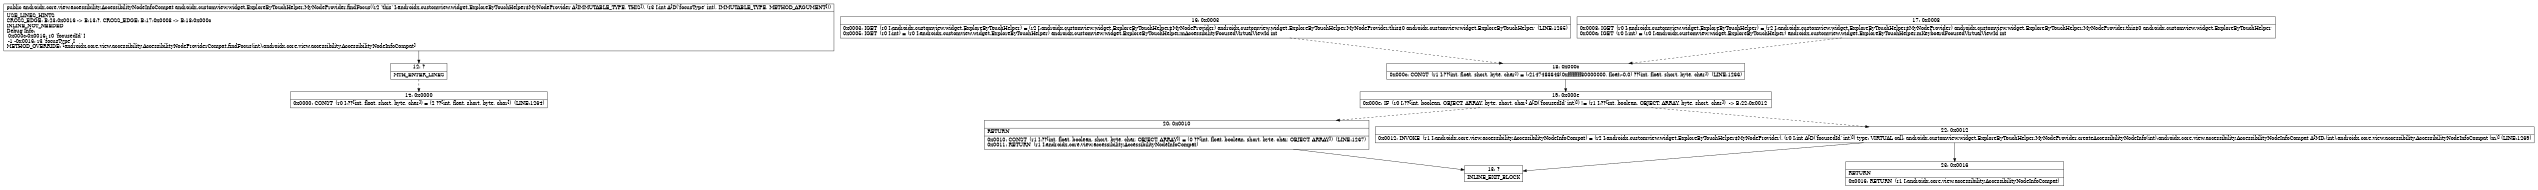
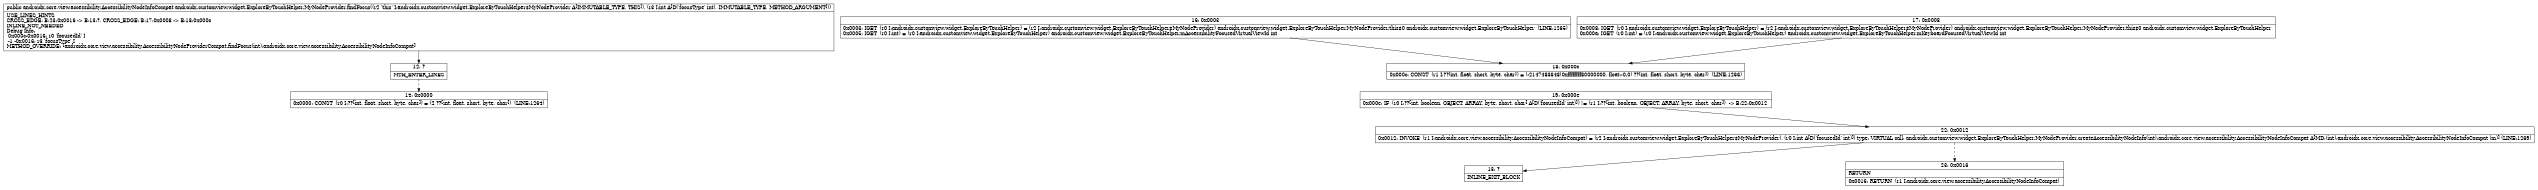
(1395, 50) -> (1395, 50)
(1737, 50) -> (1737, 50)
(1566, 84) -> none
(1758, 117) -> (1758, 117)
(1177, 135) -> none
(1955, 151) -> (1955, 151)
